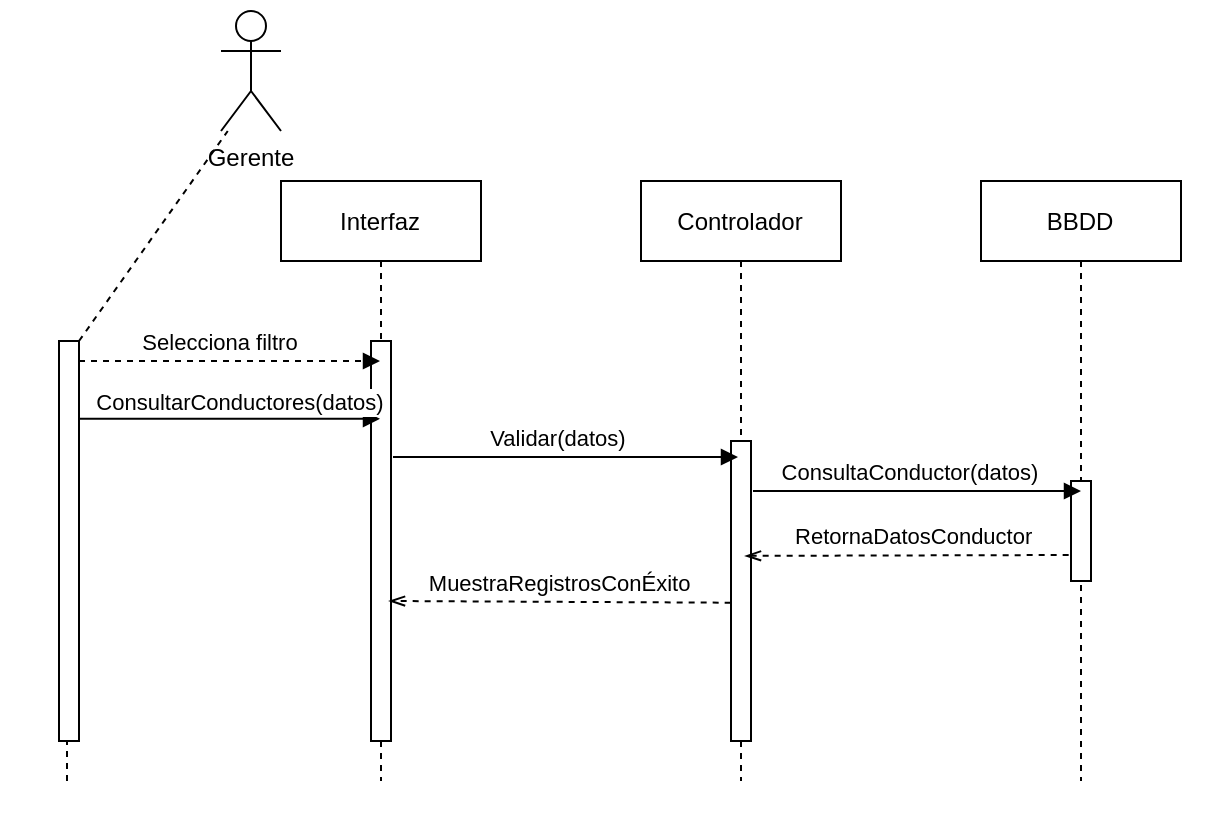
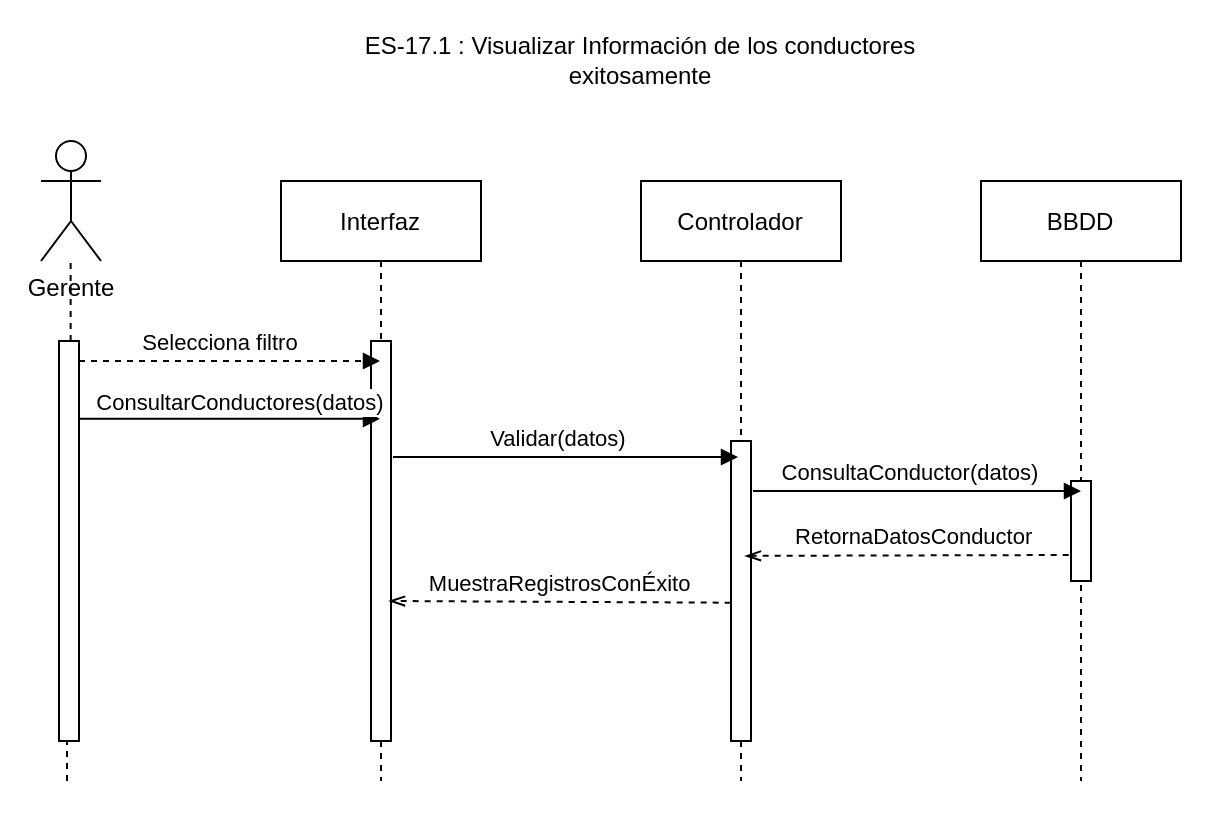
none -> (641, 61)
(251, 71) -> (71, 201)
